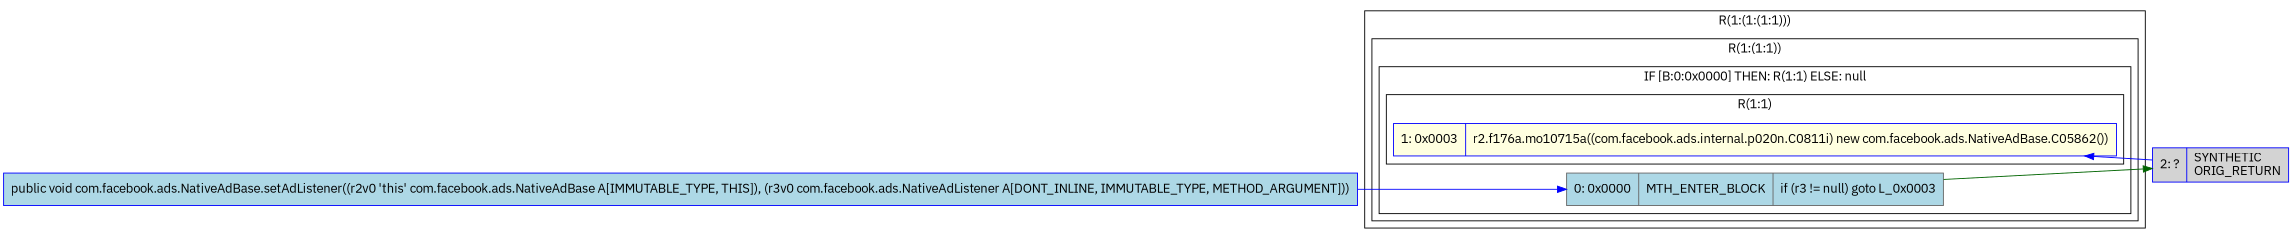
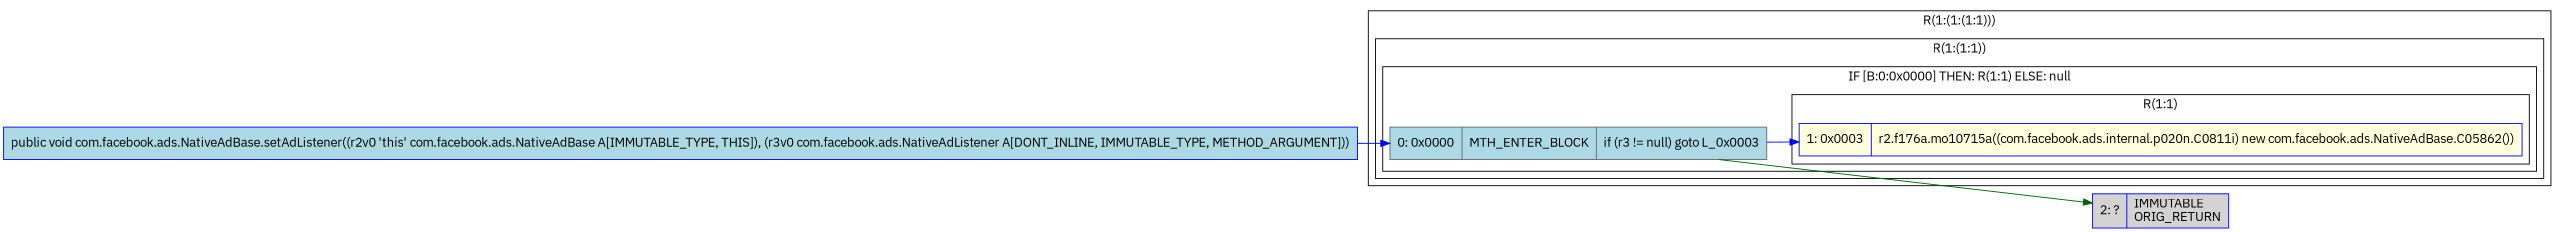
(2117, 158) -> (1778, 142)
(2228, 158) -> (2169, 204)
